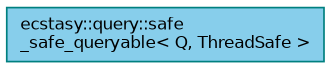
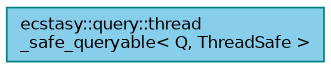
(165, 35) -> (165, 35)
